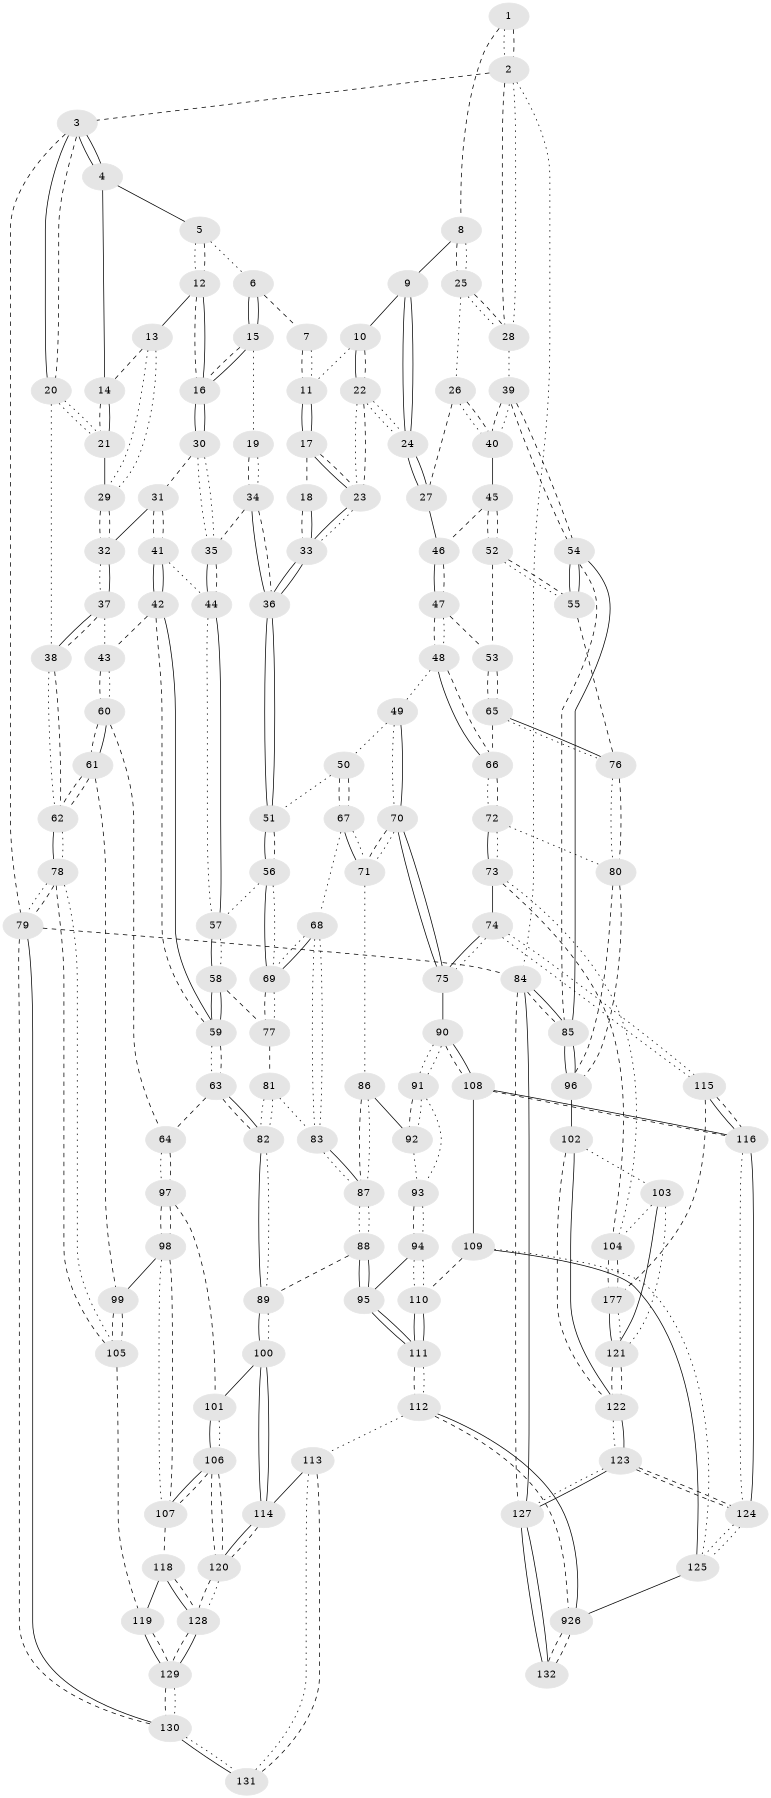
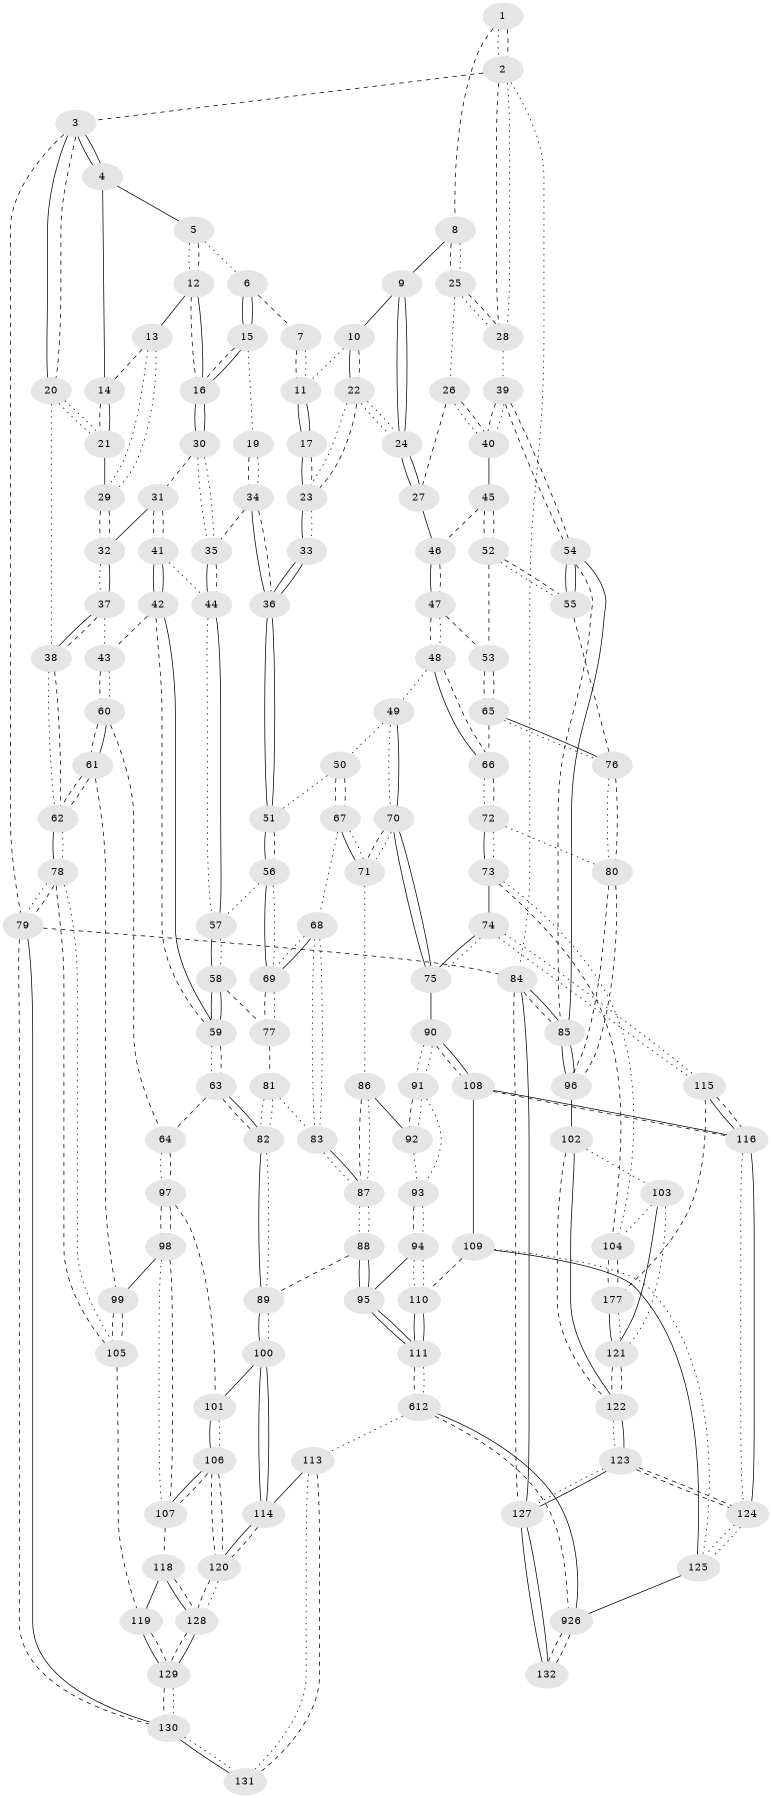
(307, 498) -> none
(419, 1407) -> (419, 1407)
